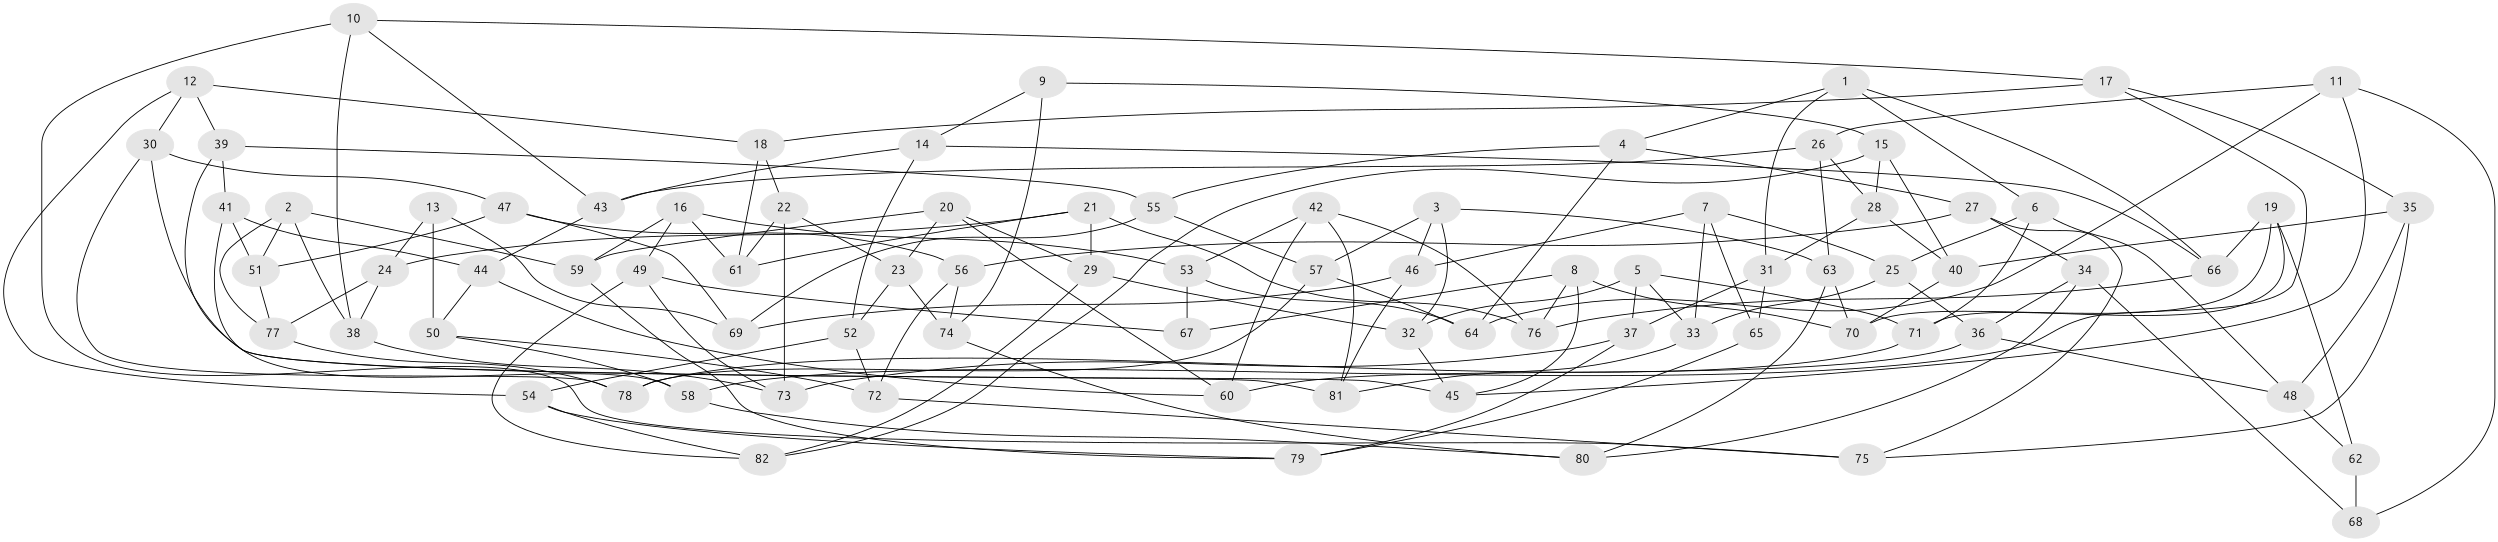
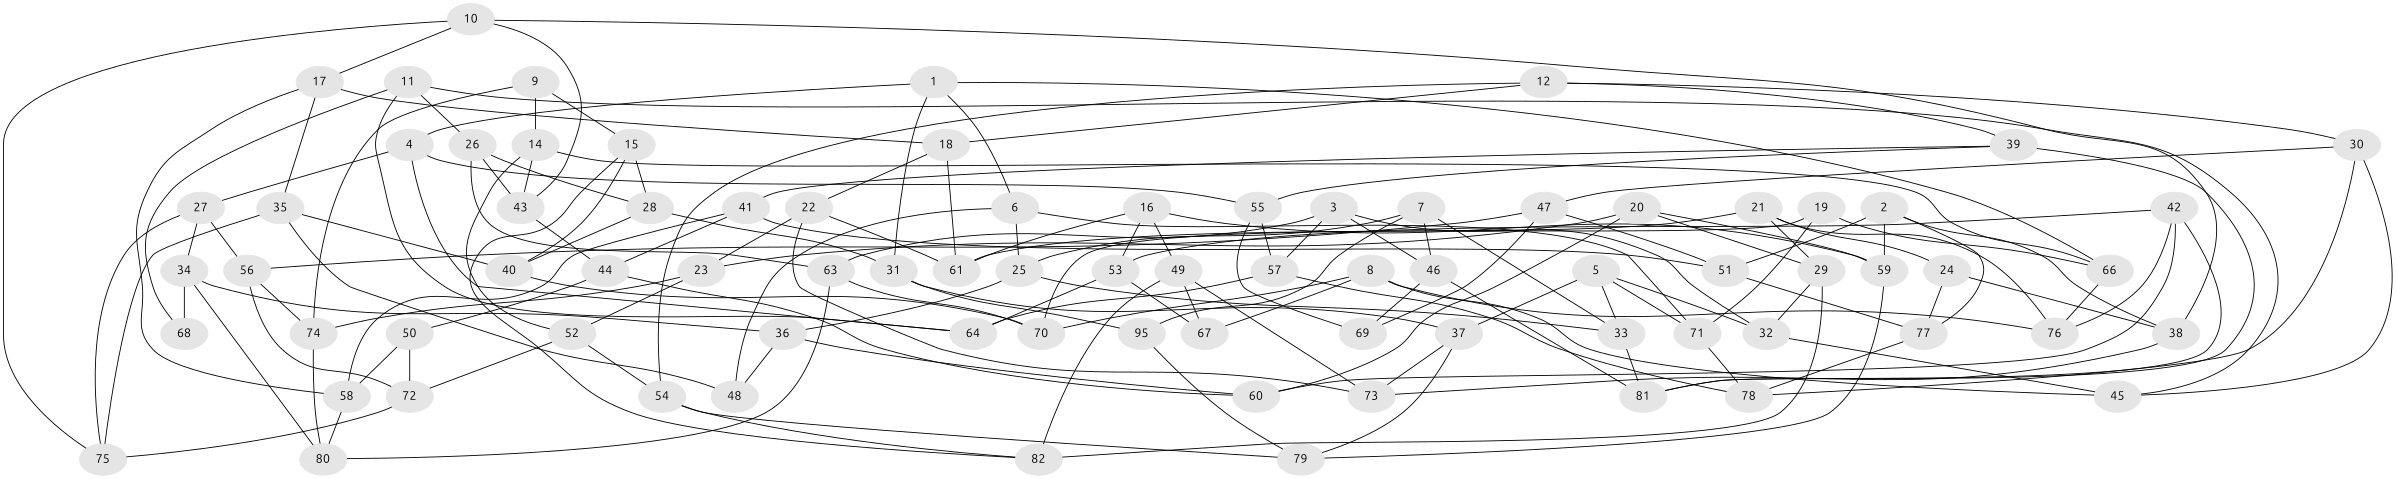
(433, 208) -> none
(1757, 334) -> (1142, 334)
(2356, 460) -> none
